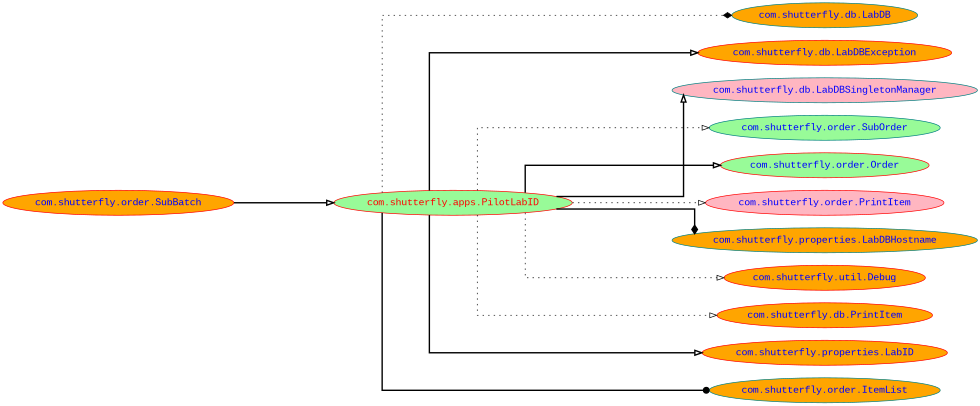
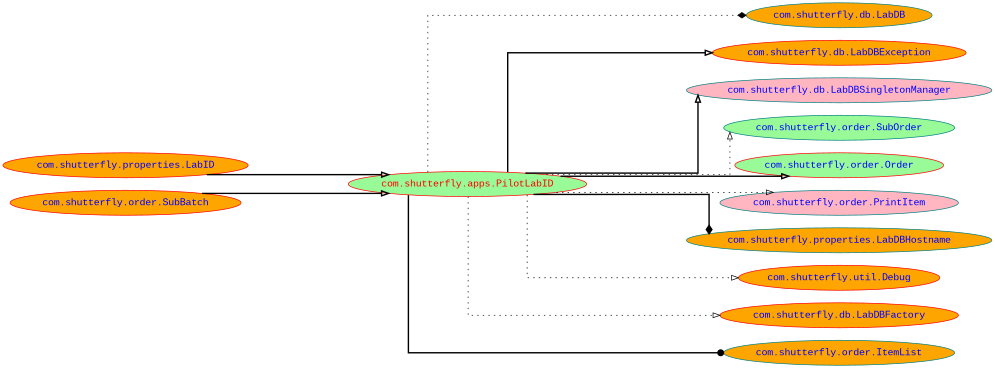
(825, 203) -> (839, 203)
(825, 315) -> (839, 315)
(493, 353) -> (294, 175)
